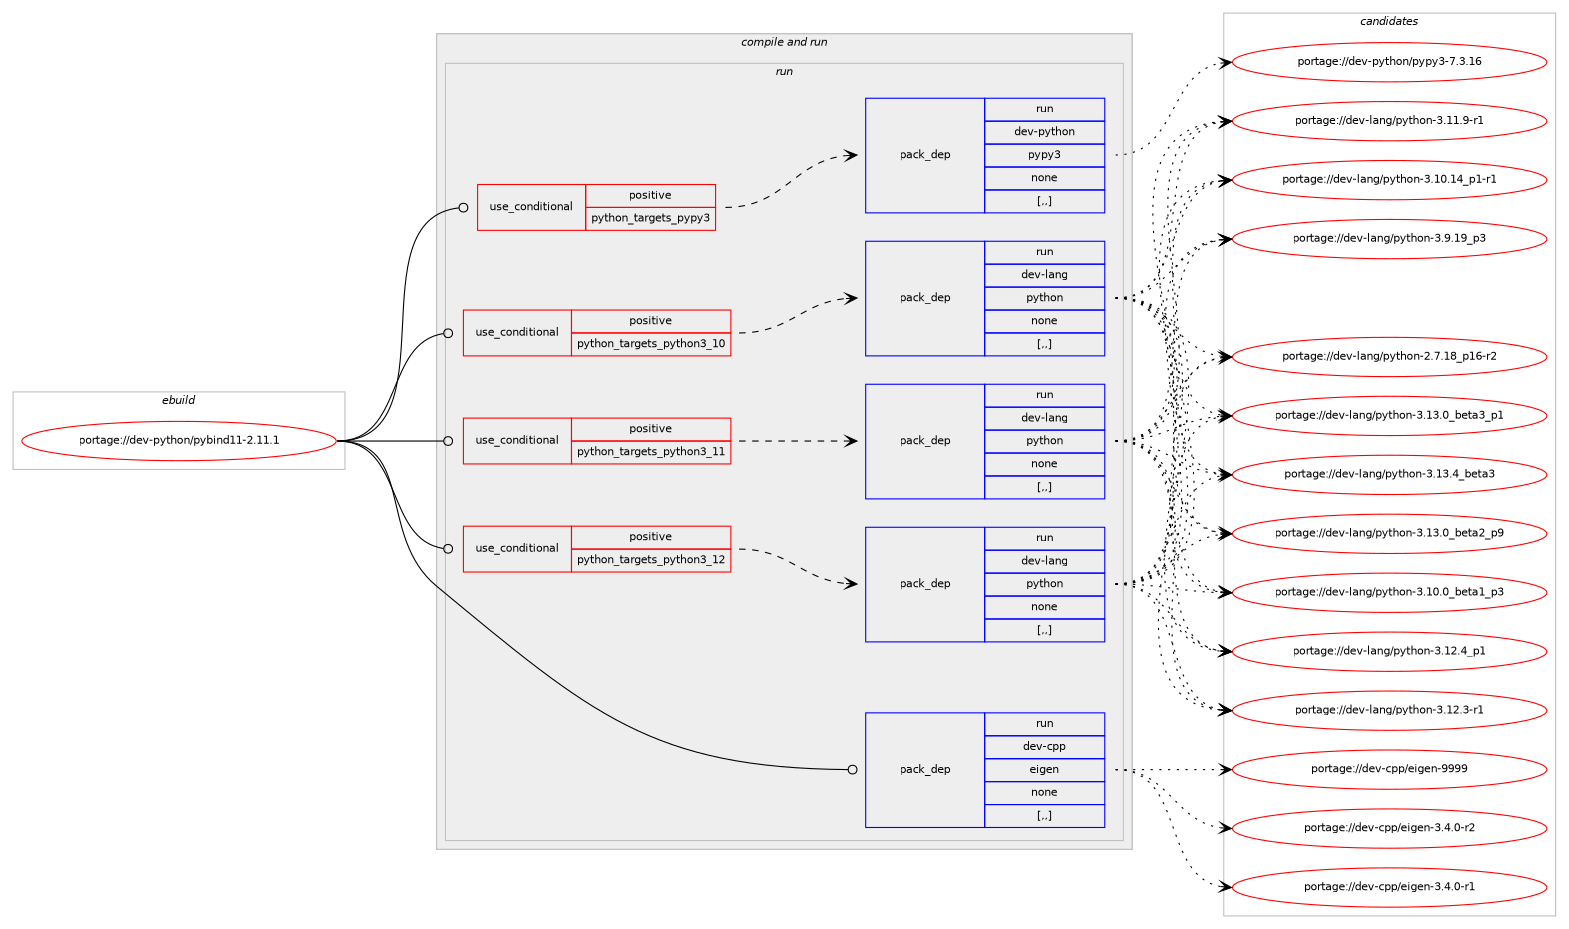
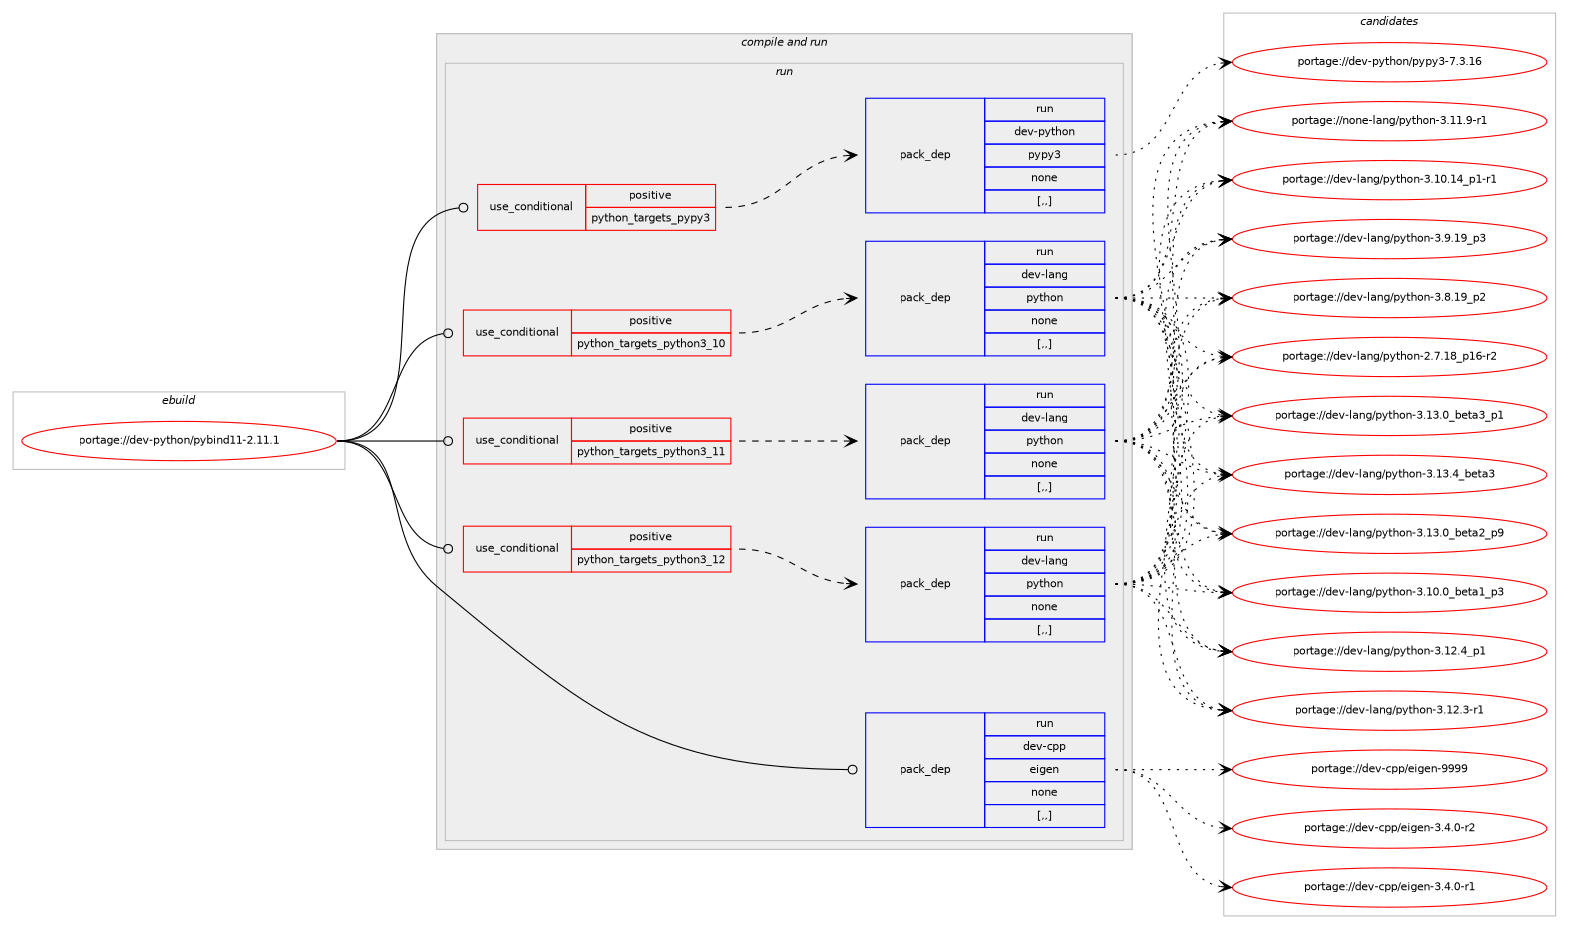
(1390, 121) -> (1390, 121)
none -> (1390, 298)
